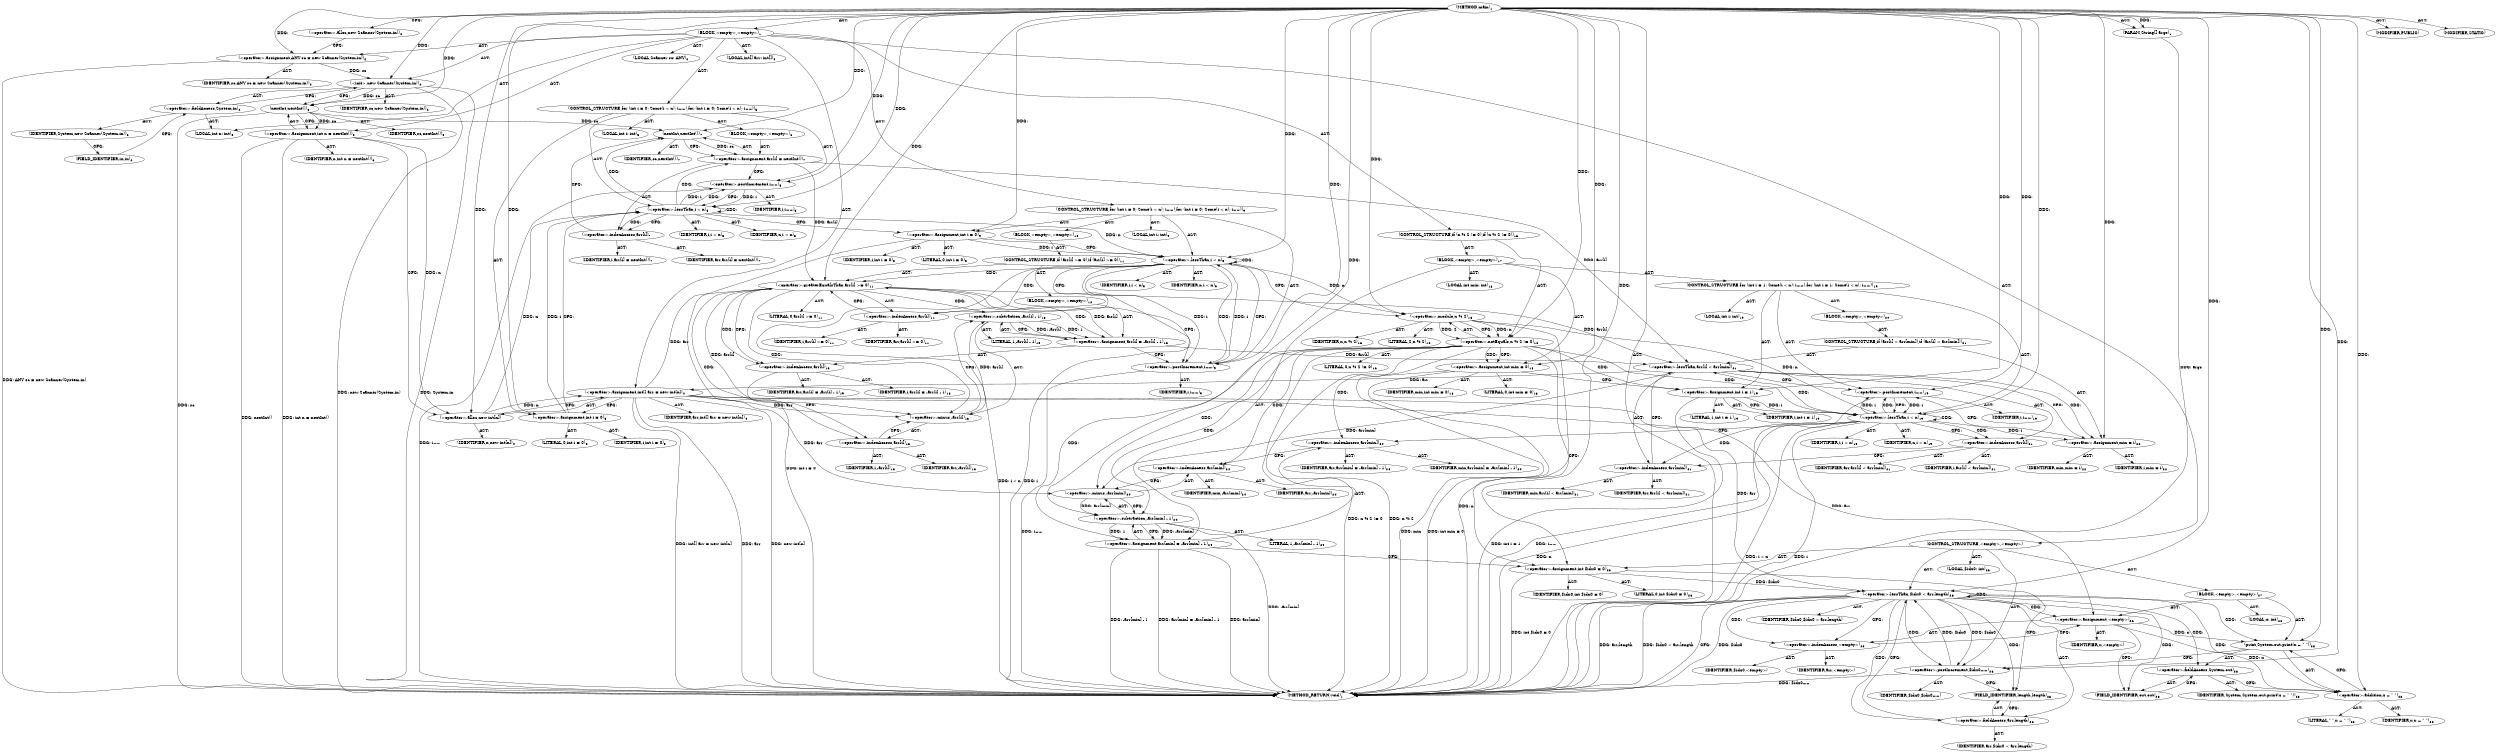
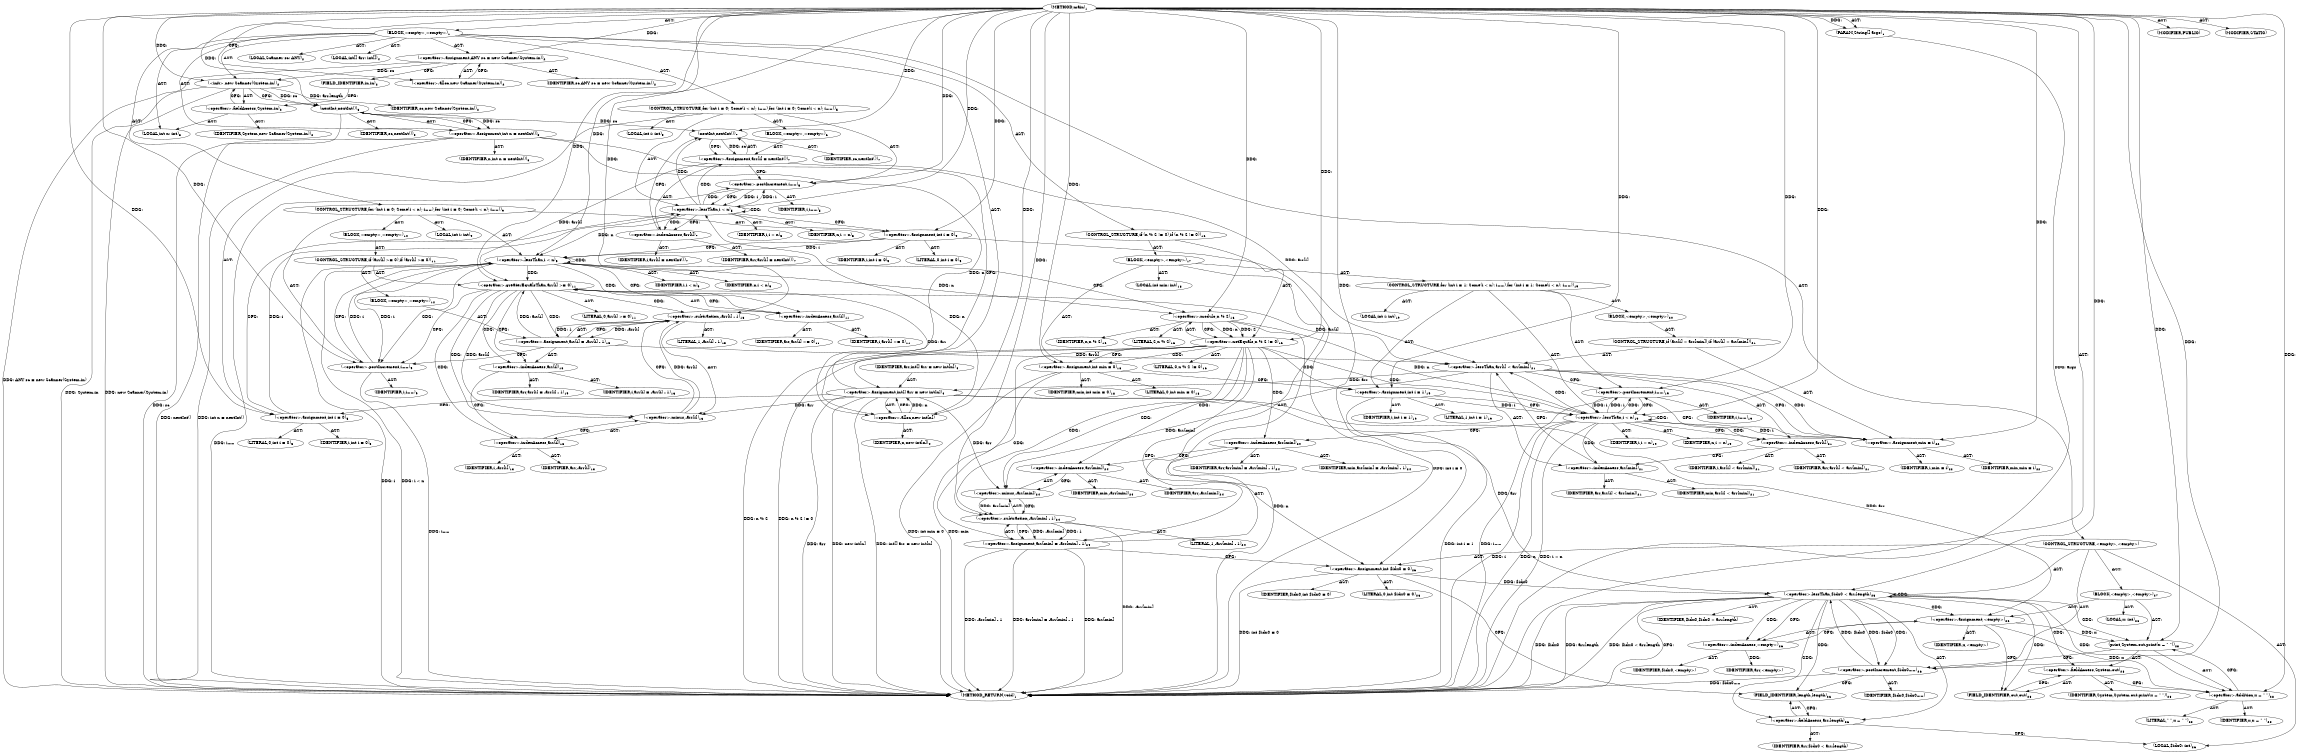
none -> (464, 68)
(391, 96) -> (327, 96)
none -> (626, 101)
(91, 146) -> (416, 71)
(669, 405) -> (907, 379)
(1831, 658) -> (1756, 658)
(1866, 688) -> (1998, 734)
